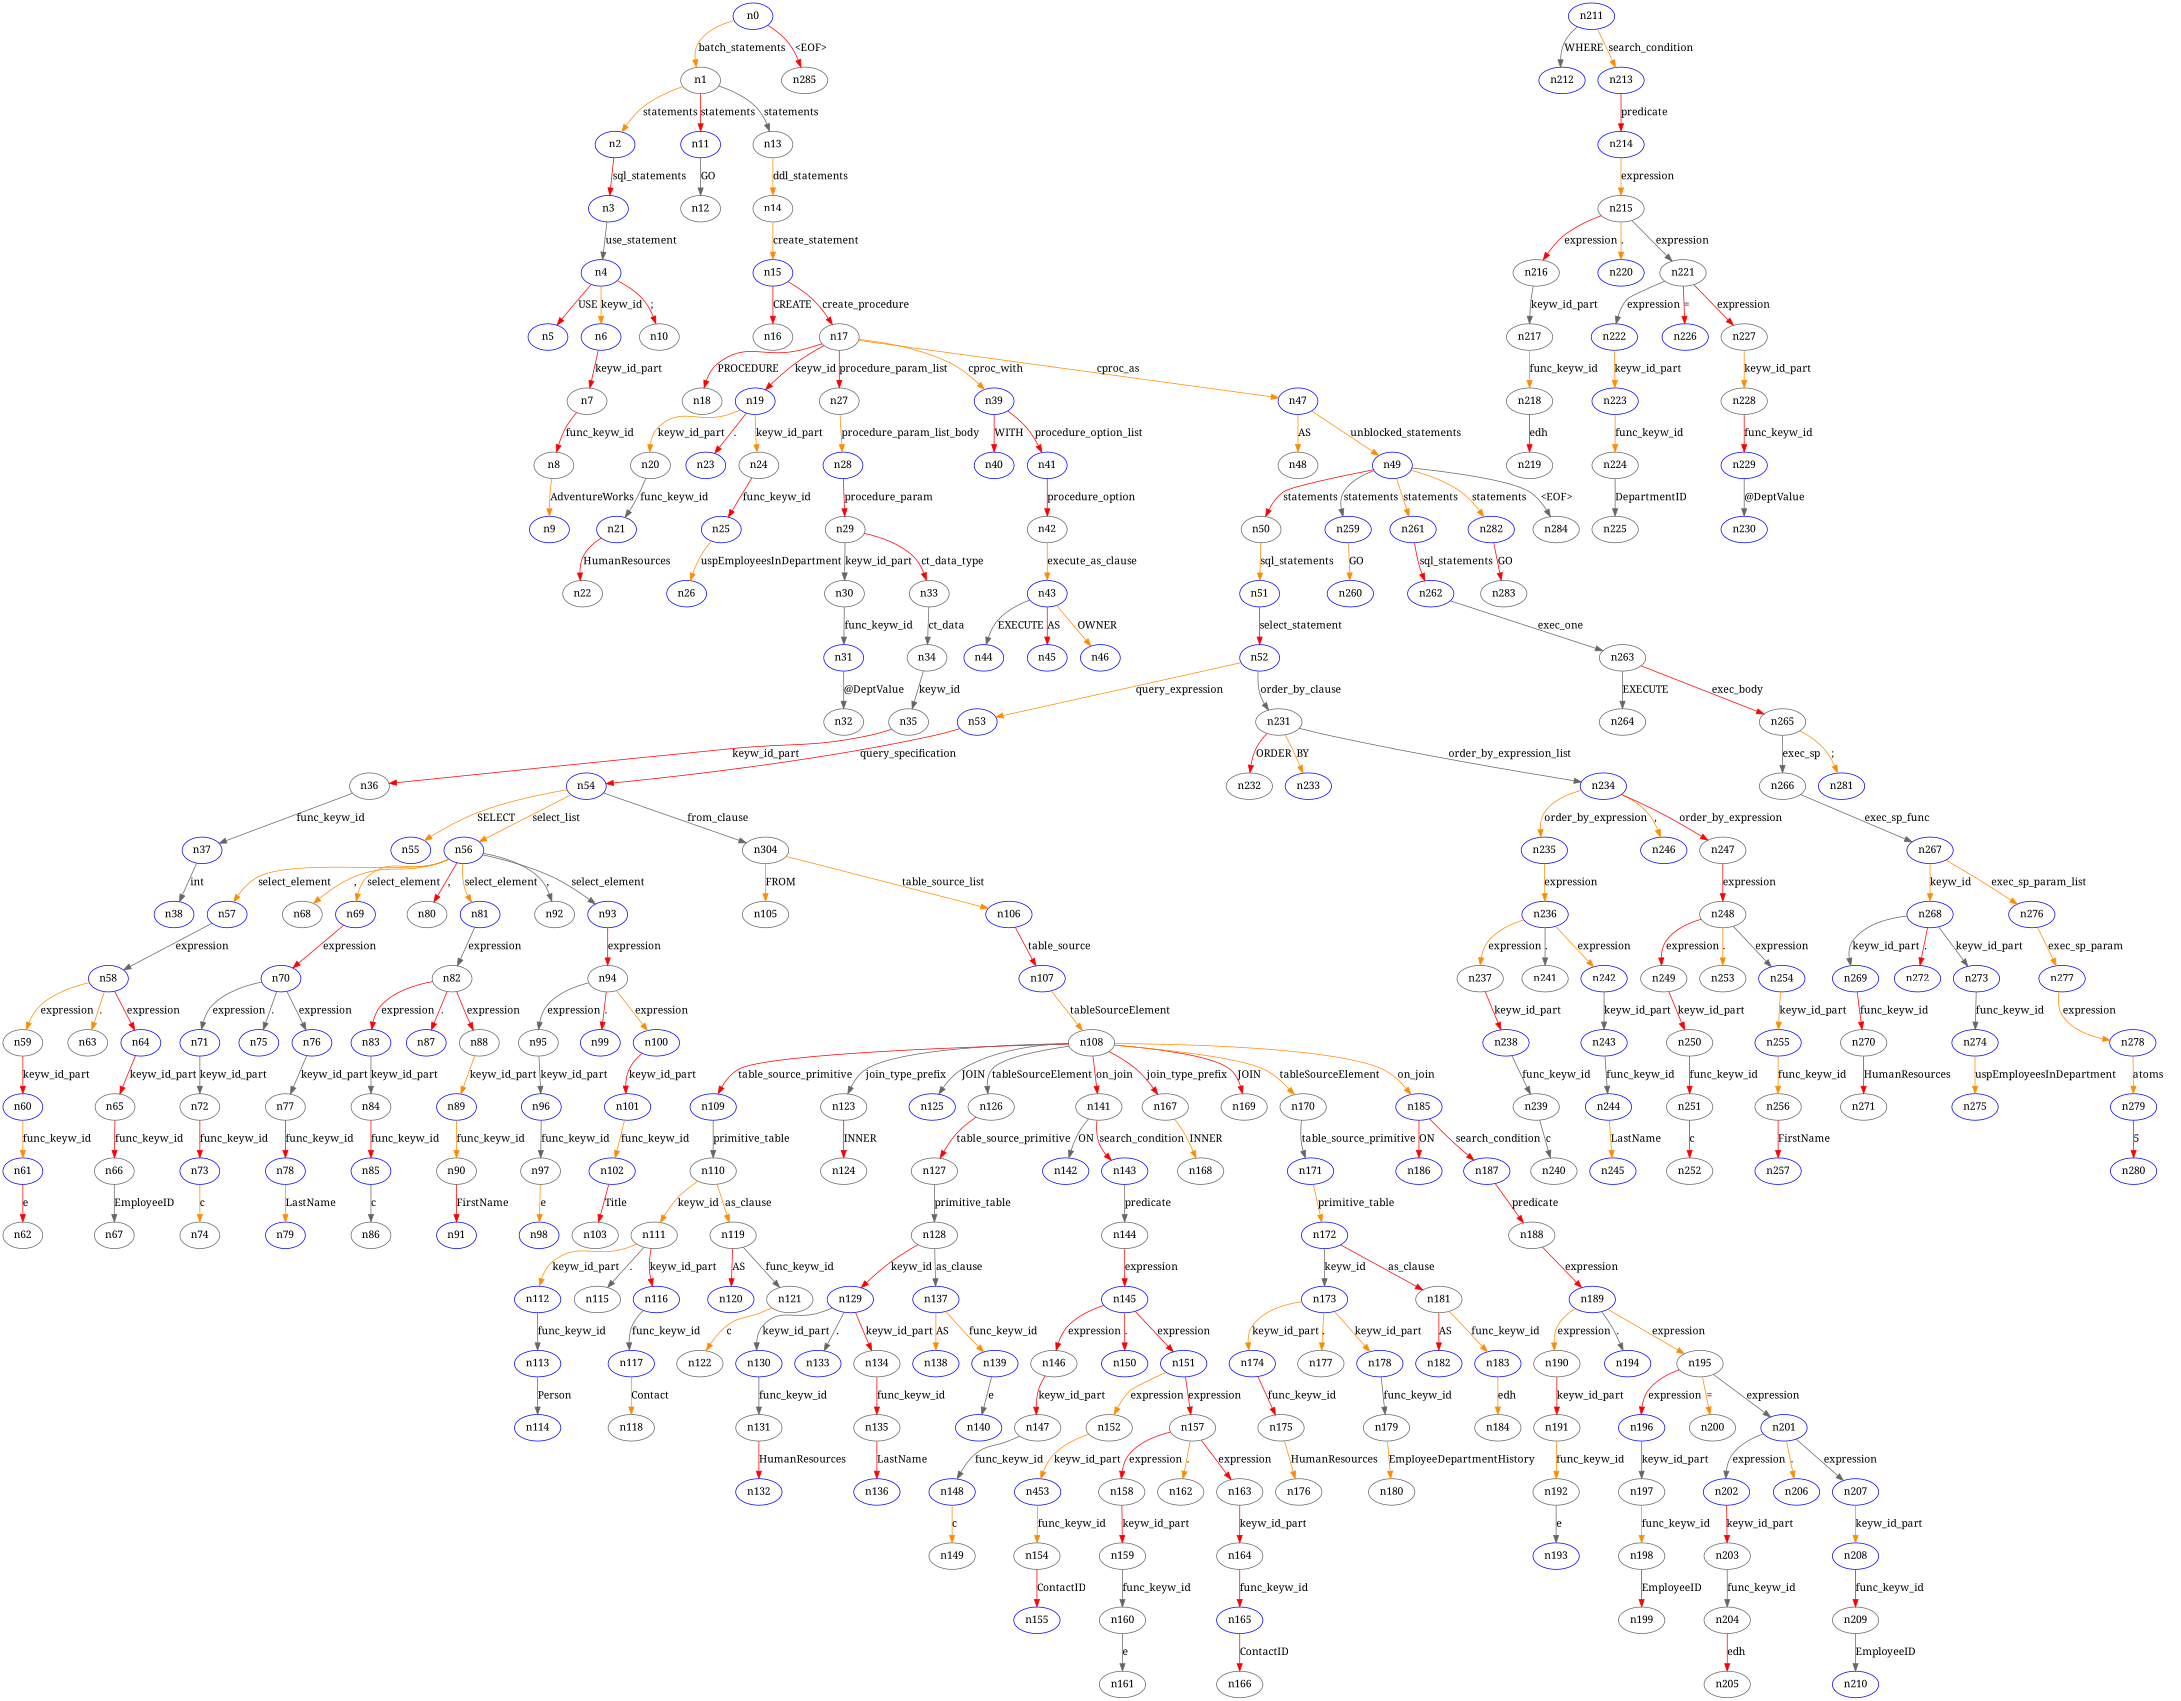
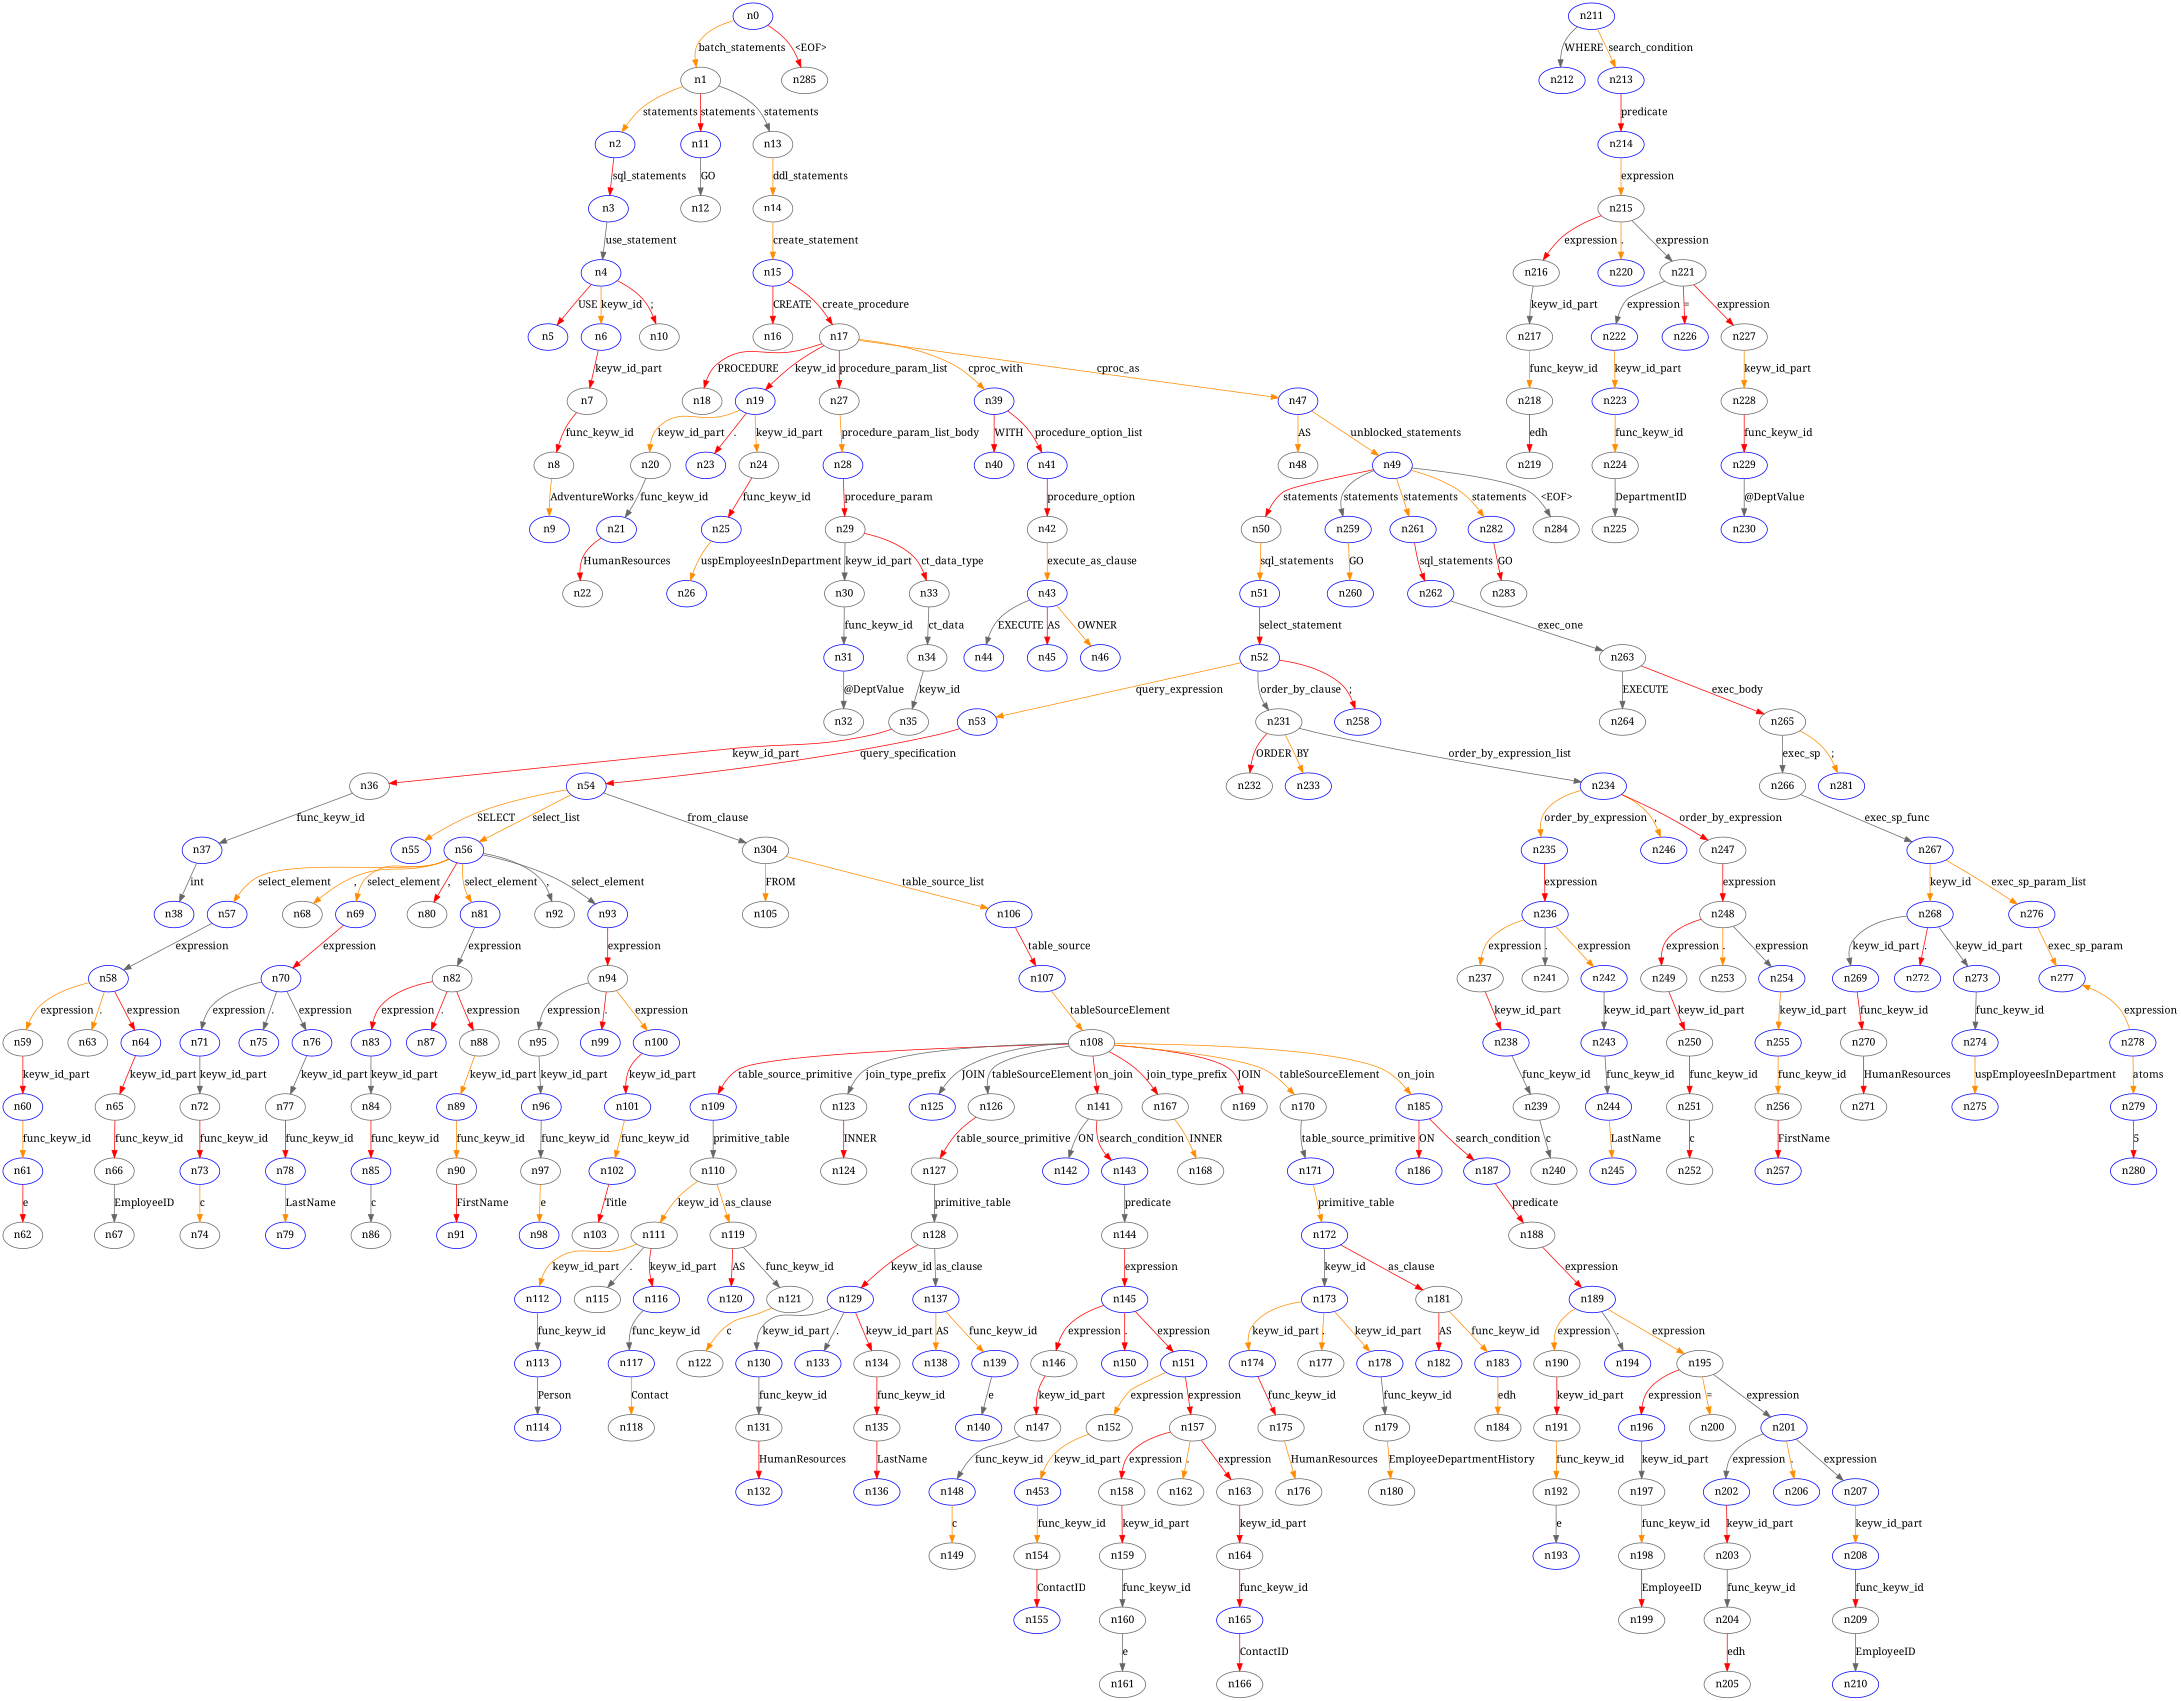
none -> (1358, 722)
(1545, 879) -> (1545, 879)
(2070, 1024) -> (2115, 1004)
